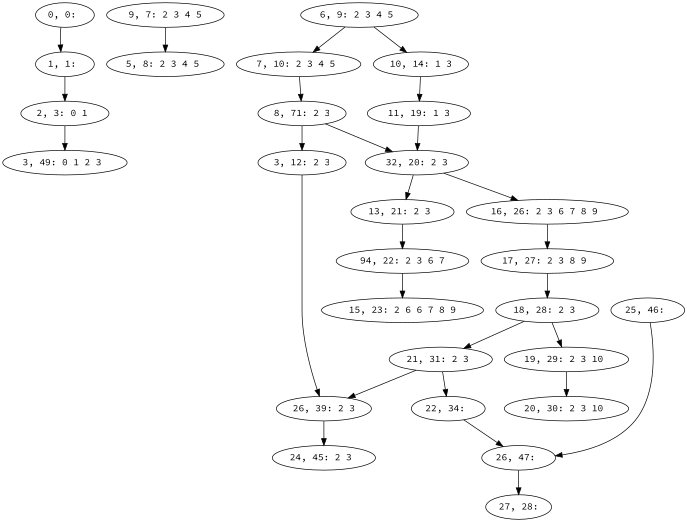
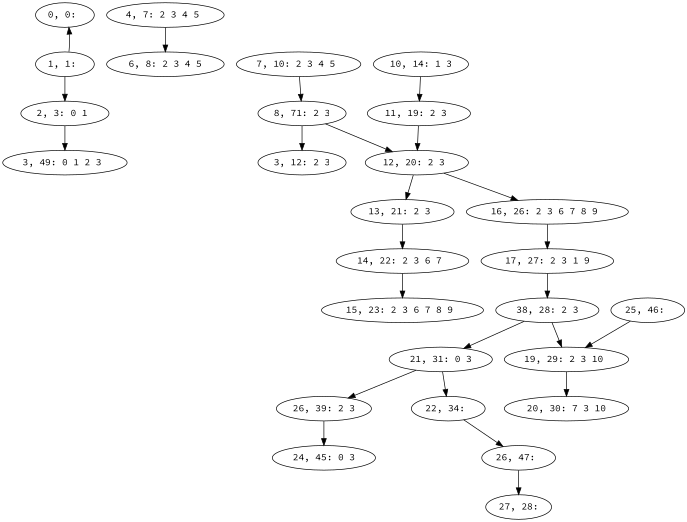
(165, 15) -> (165, 15)
(359, 15) -> none
(60, 36) -> (69, 43)
(165, 64) -> (165, 64)
(419, 113) -> (419, 113)
(417, 163) -> (417, 163)
(402, 261) -> (402, 261)
(547, 261) -> (547, 261)
(302, 283) -> none
(402, 310) -> (402, 310)
(547, 310) -> (547, 310)
(441, 359) -> (441, 359)
(566, 409) -> (566, 409)
(640, 412) -> (611, 333)
(324, 458) -> (324, 458)
